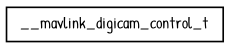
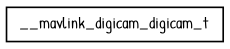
(115, 24) -> (115, 24)
